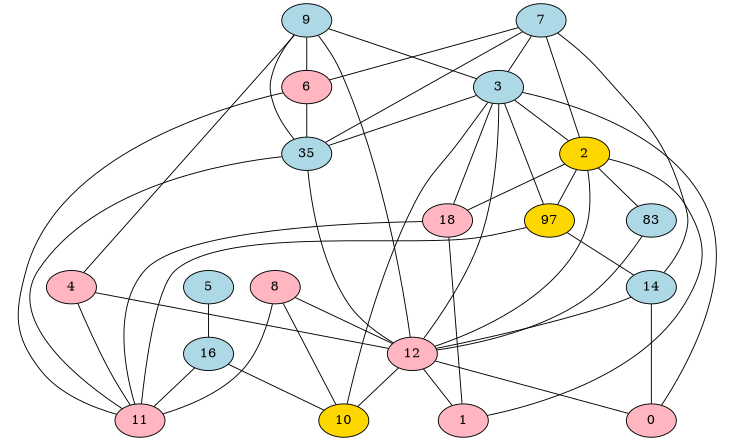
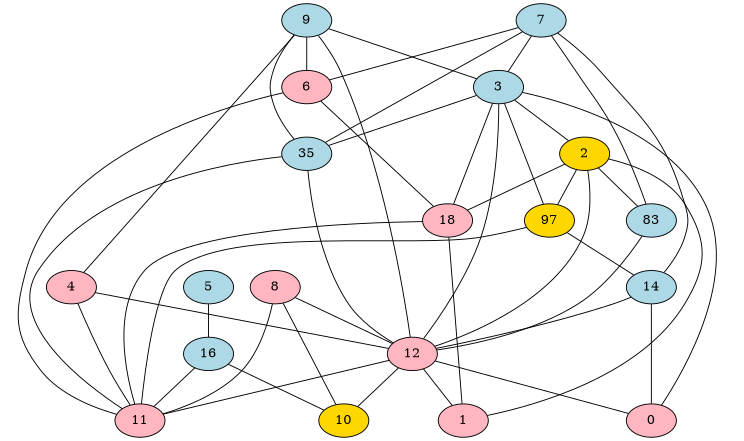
(563, 87) -> (604, 112)
(307, 121) -> (377, 154)
(390, 259) -> none
none -> (287, 385)
